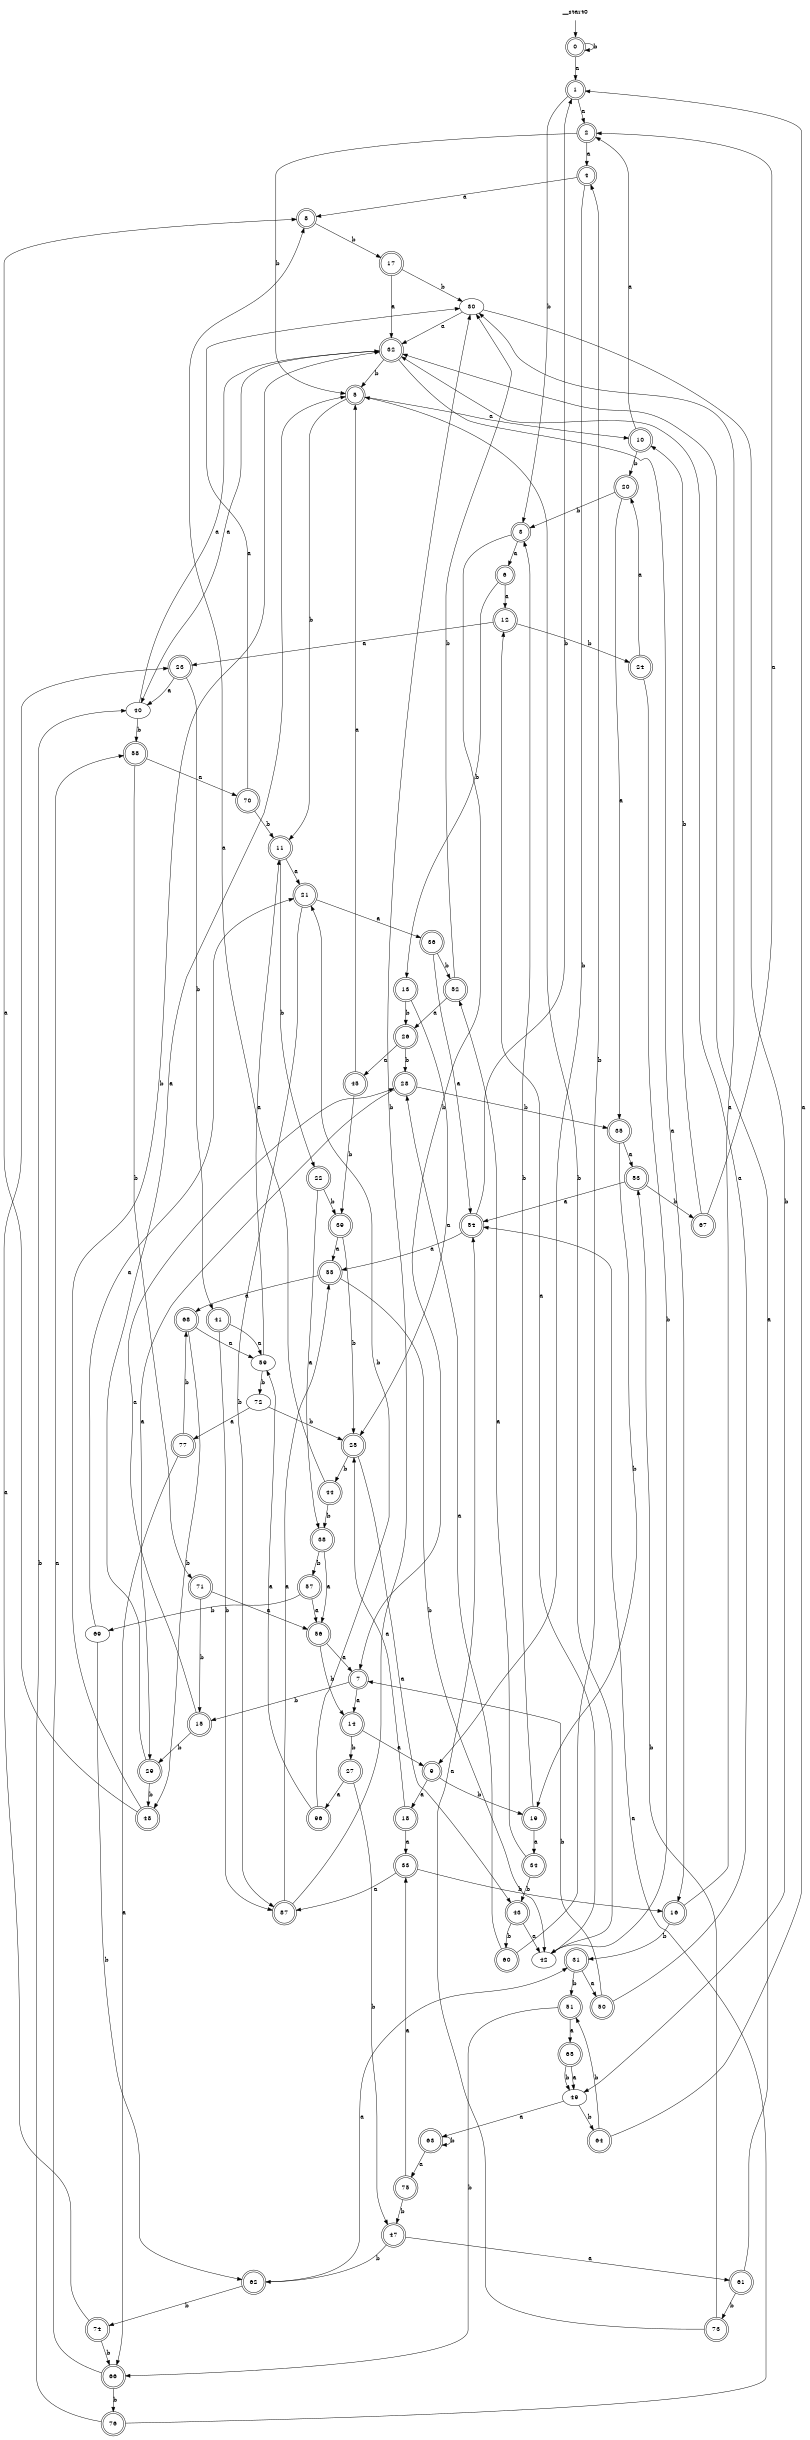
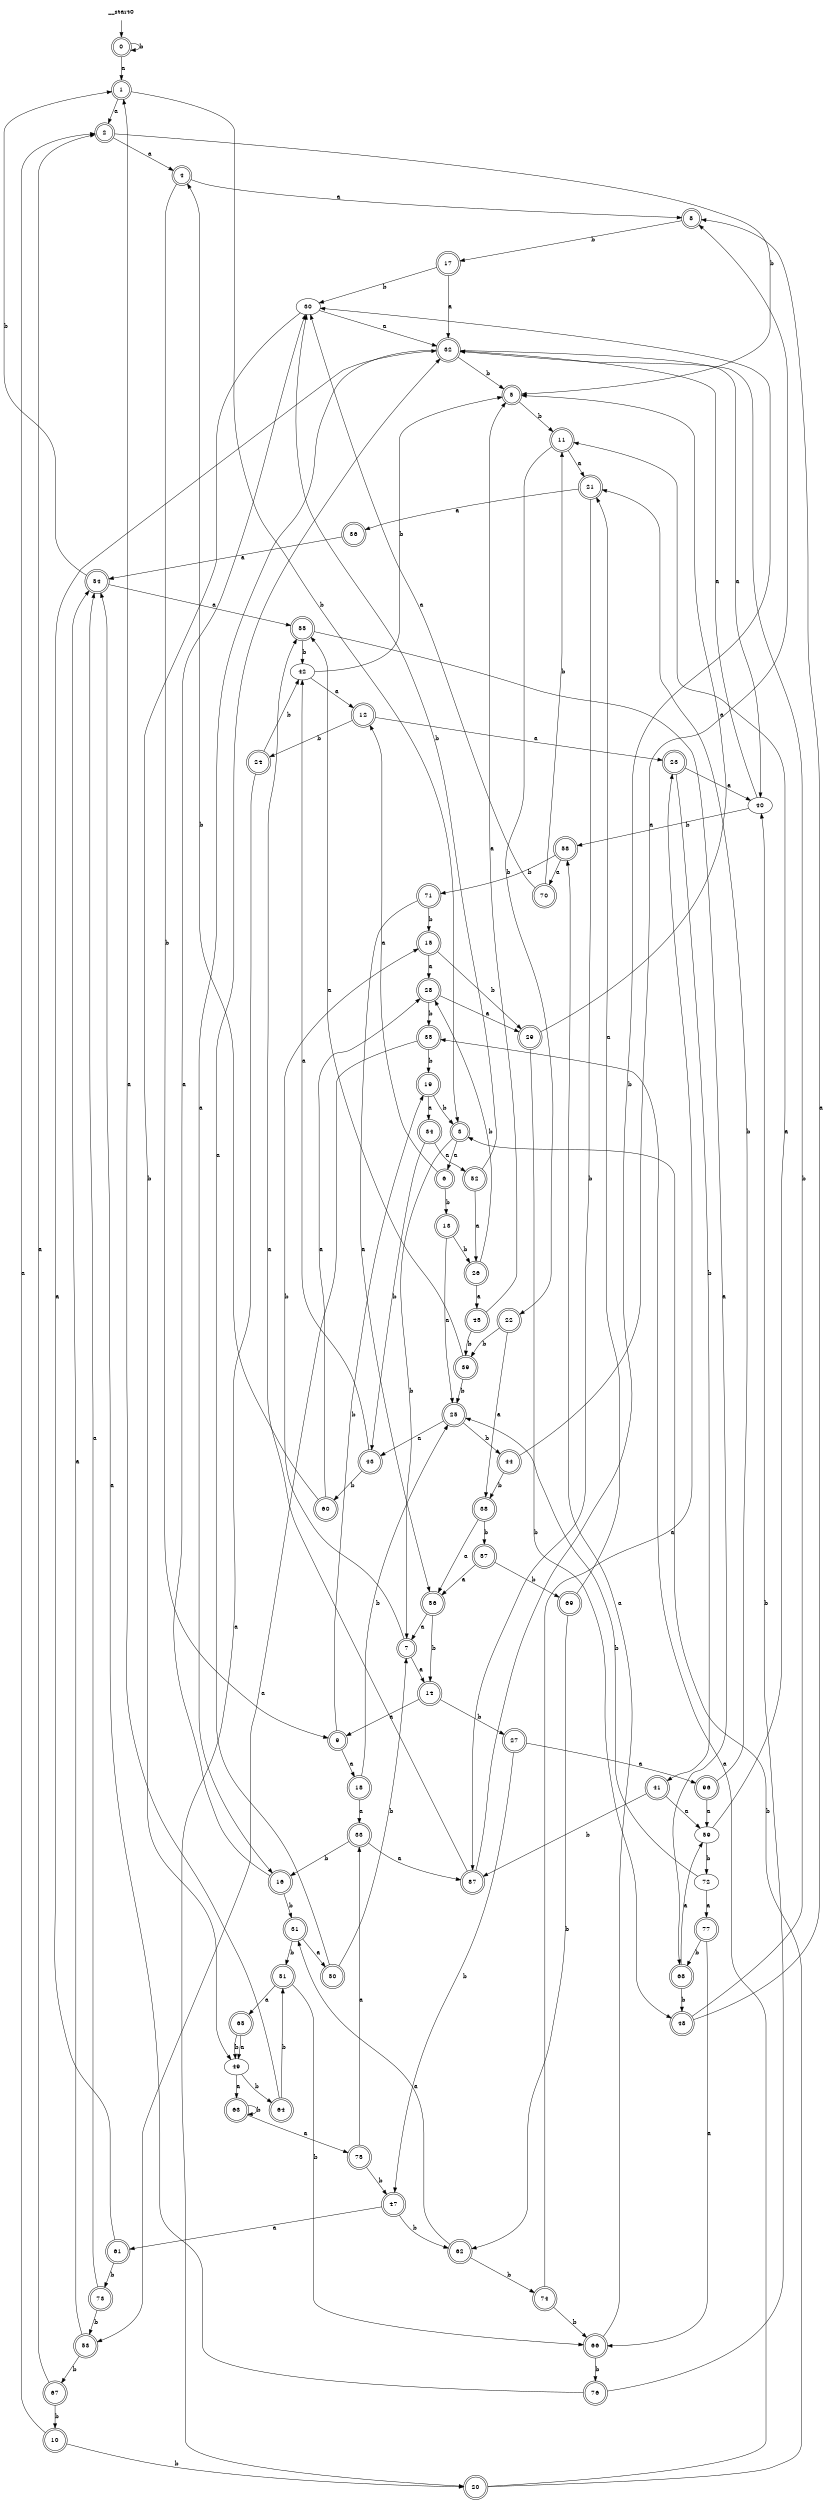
(494, 421) -> none
(443, 964) -> none
(98, 1634) -> (570, 1603)
(388, 1634) -> (378, 1603)
